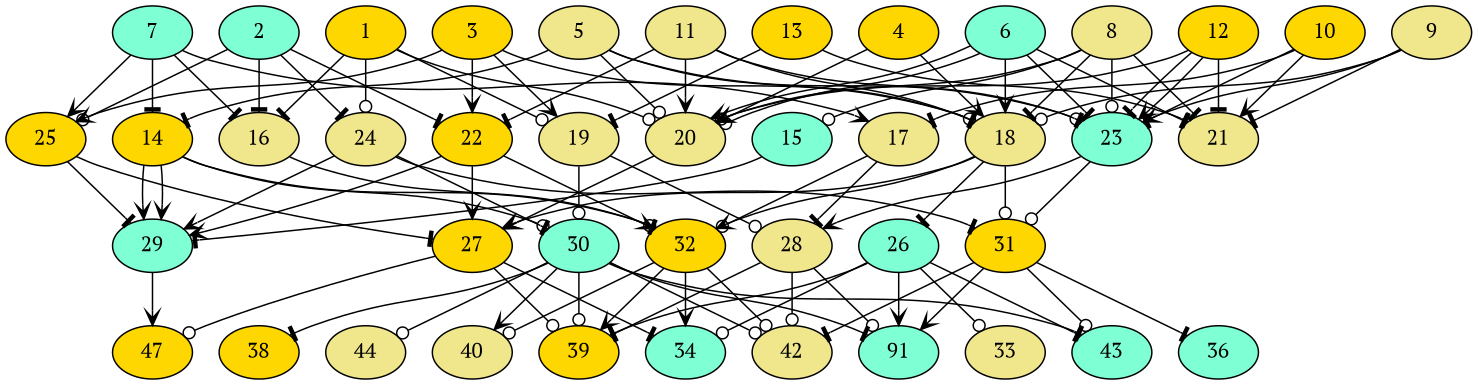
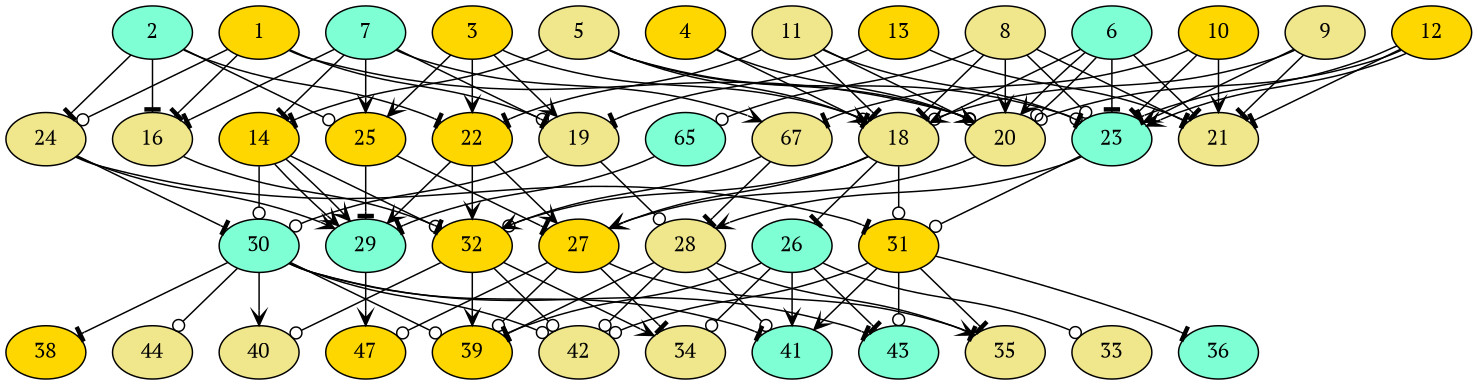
none -> (469, 84)
(792, 139) -> (685, 139)
(899, 139) -> (792, 139)
(917, 290) -> (745, 298)
(685, 352) -> (685, 352)
(899, 352) -> (792, 352)
none -> (1005, 352)
